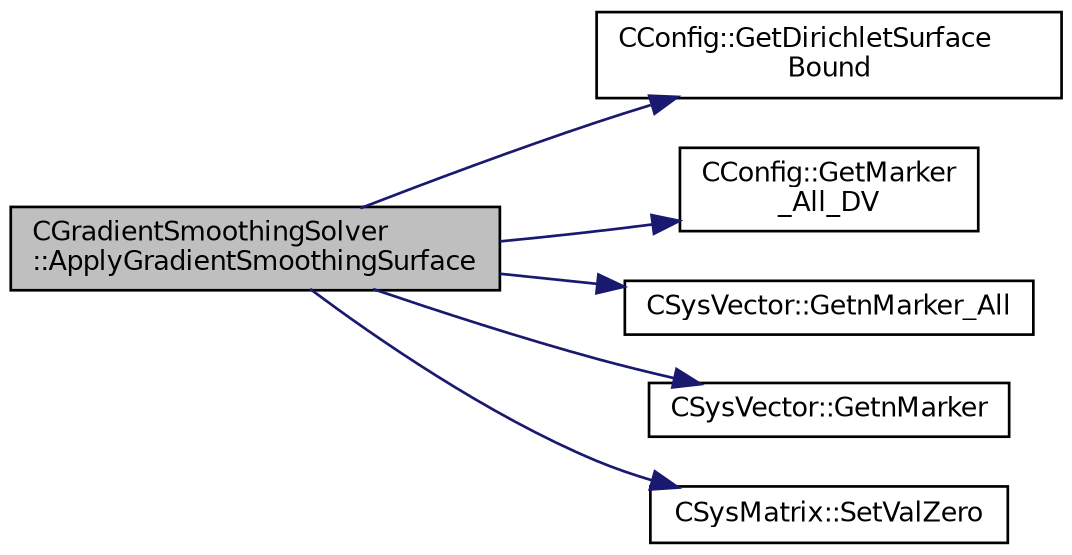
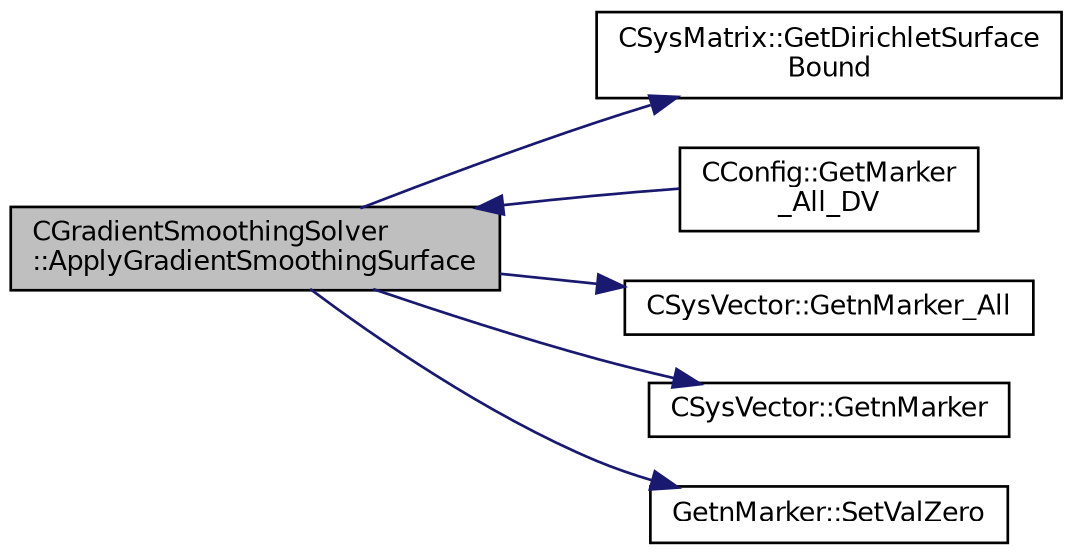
(829, 55) -> (829, 55)
(576, 234) -> (591, 196)
(829, 515) -> (829, 515)
